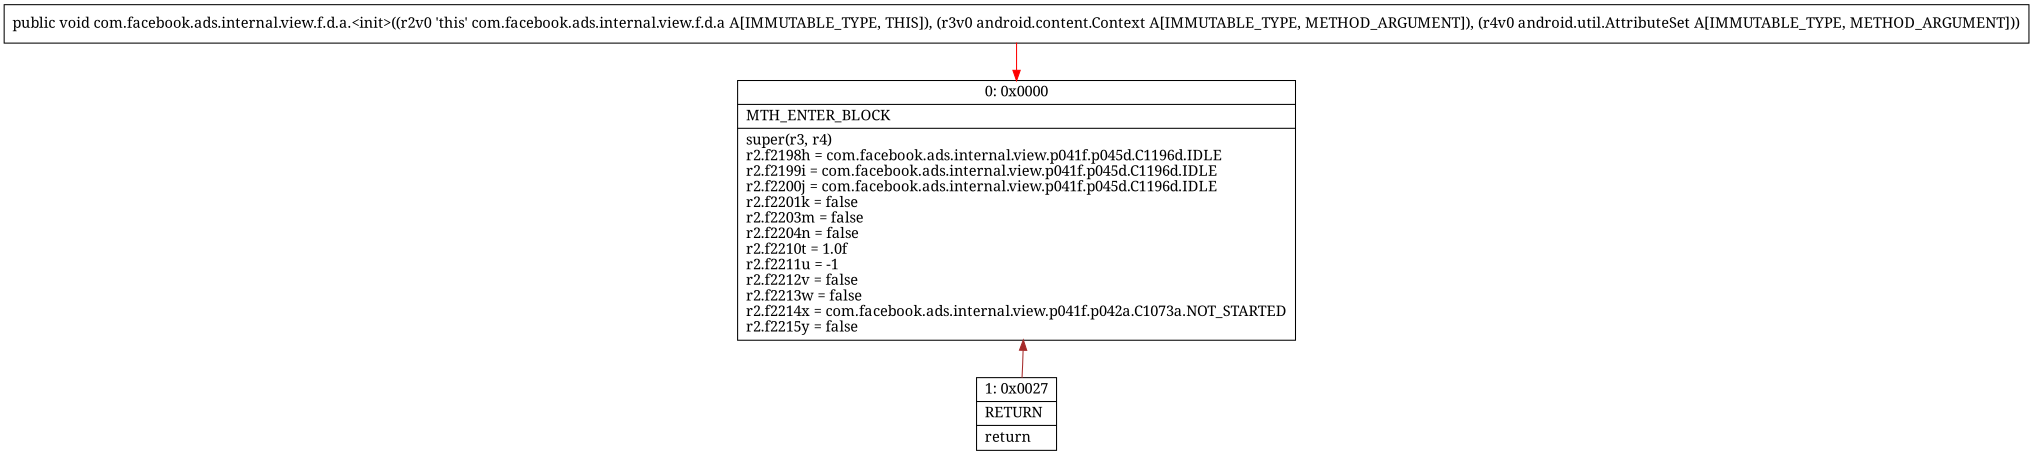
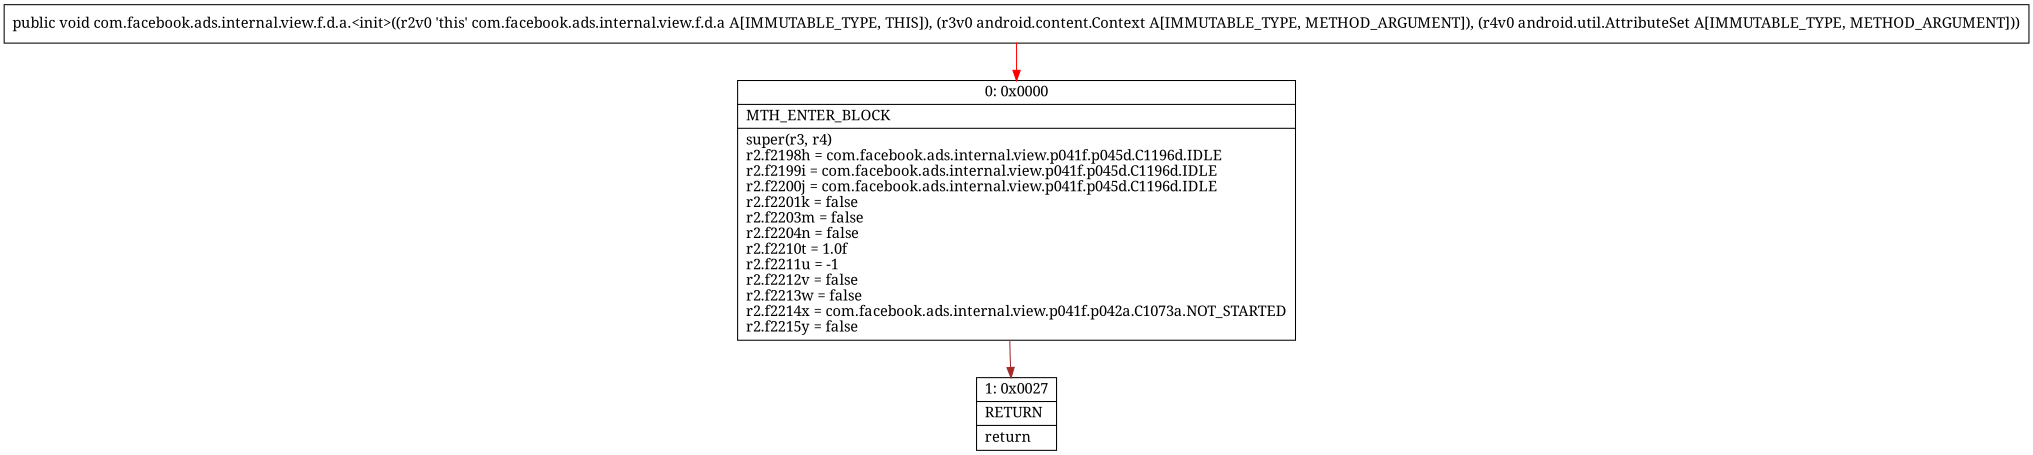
(1023, 364) -> (1010, 354)
